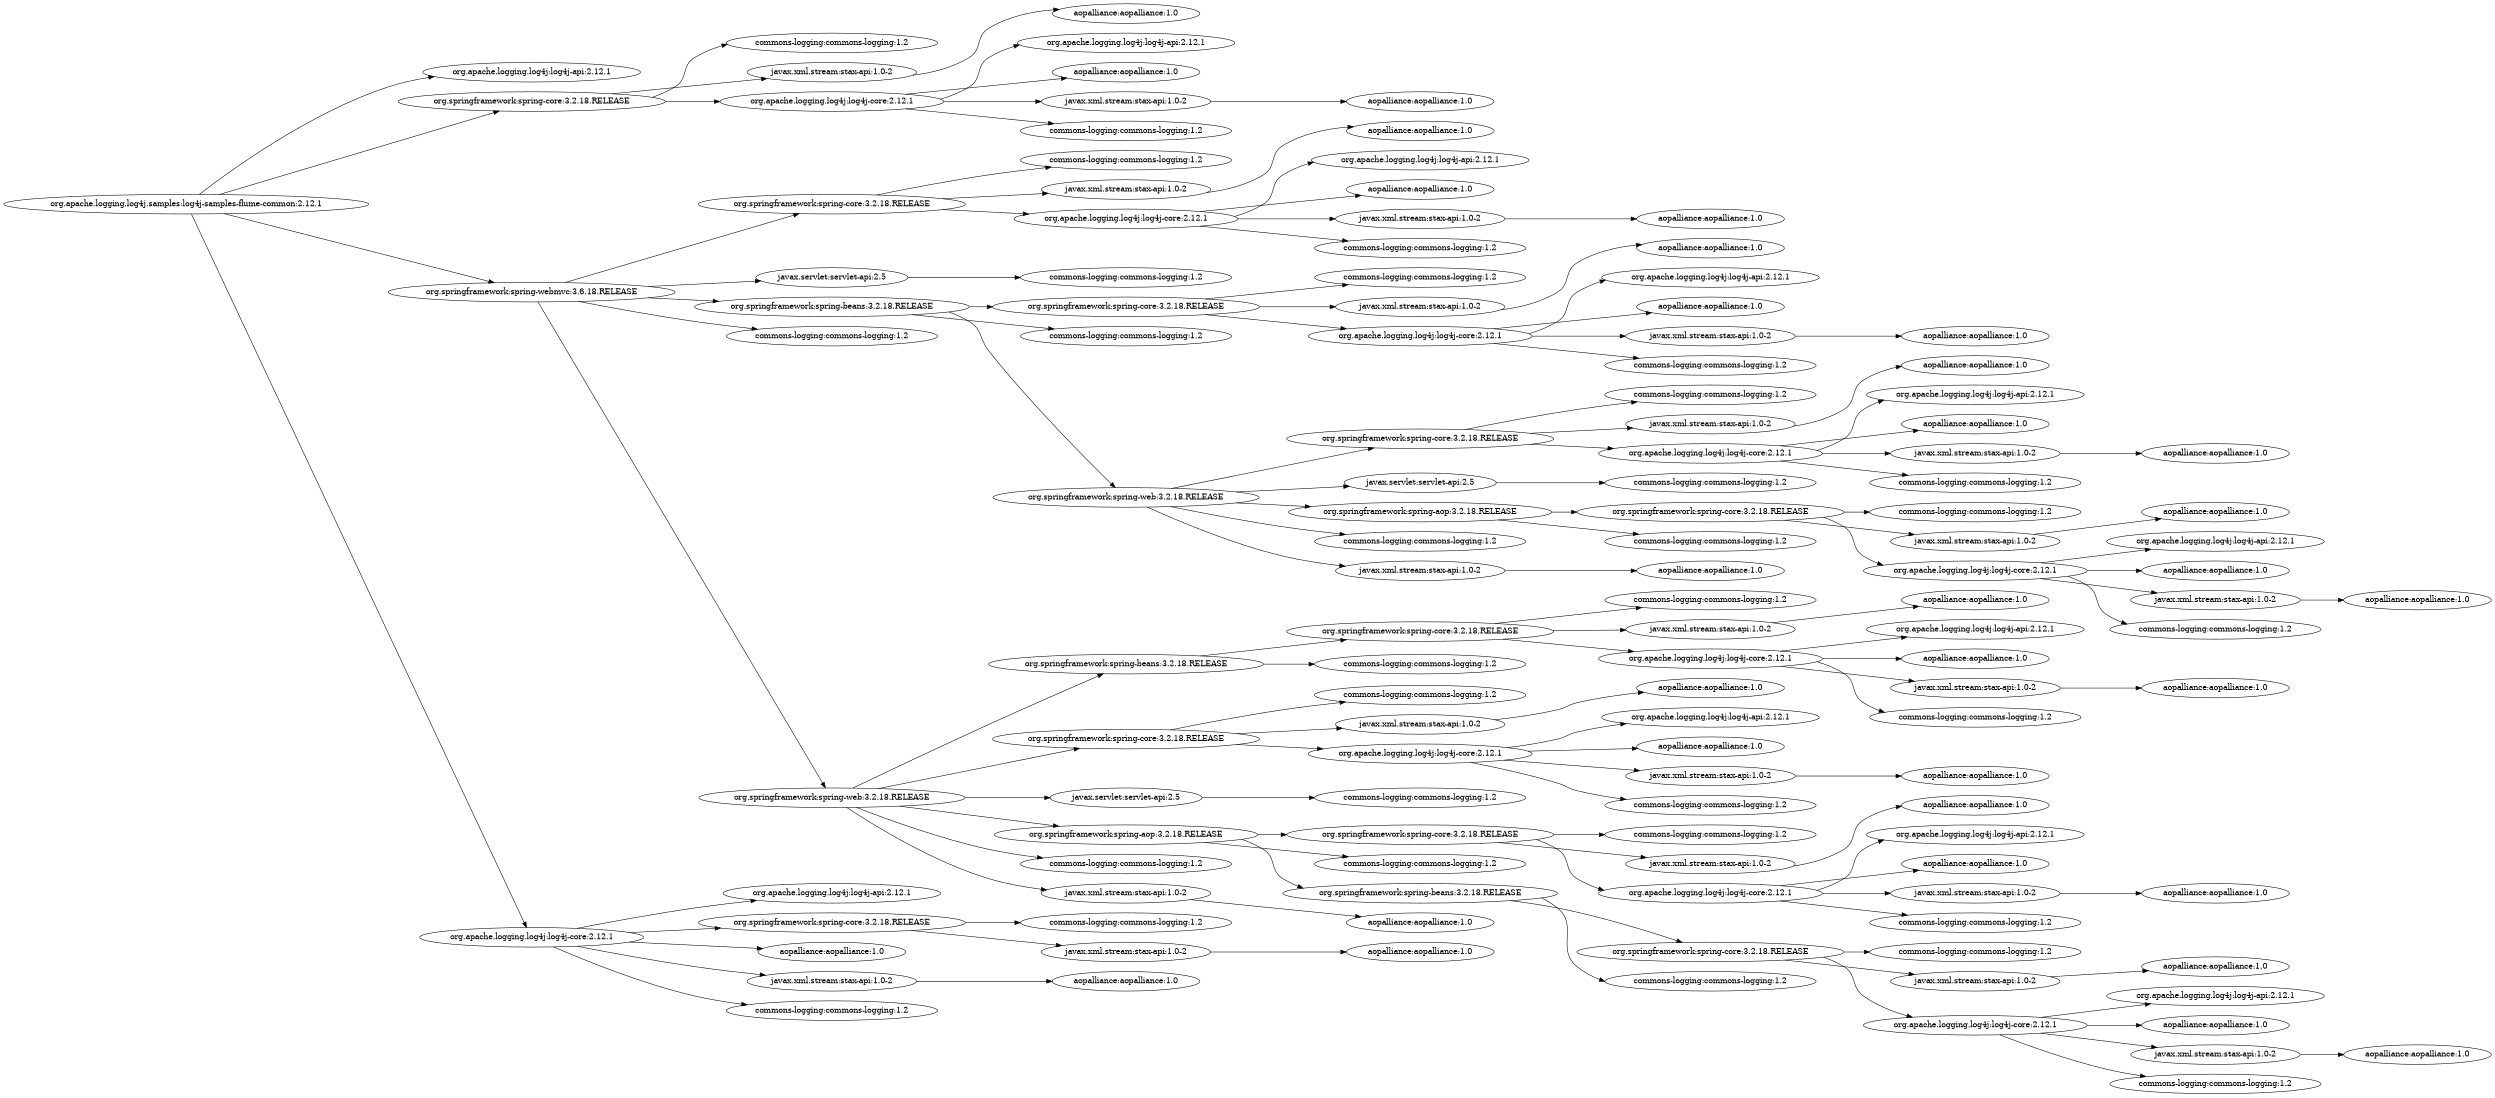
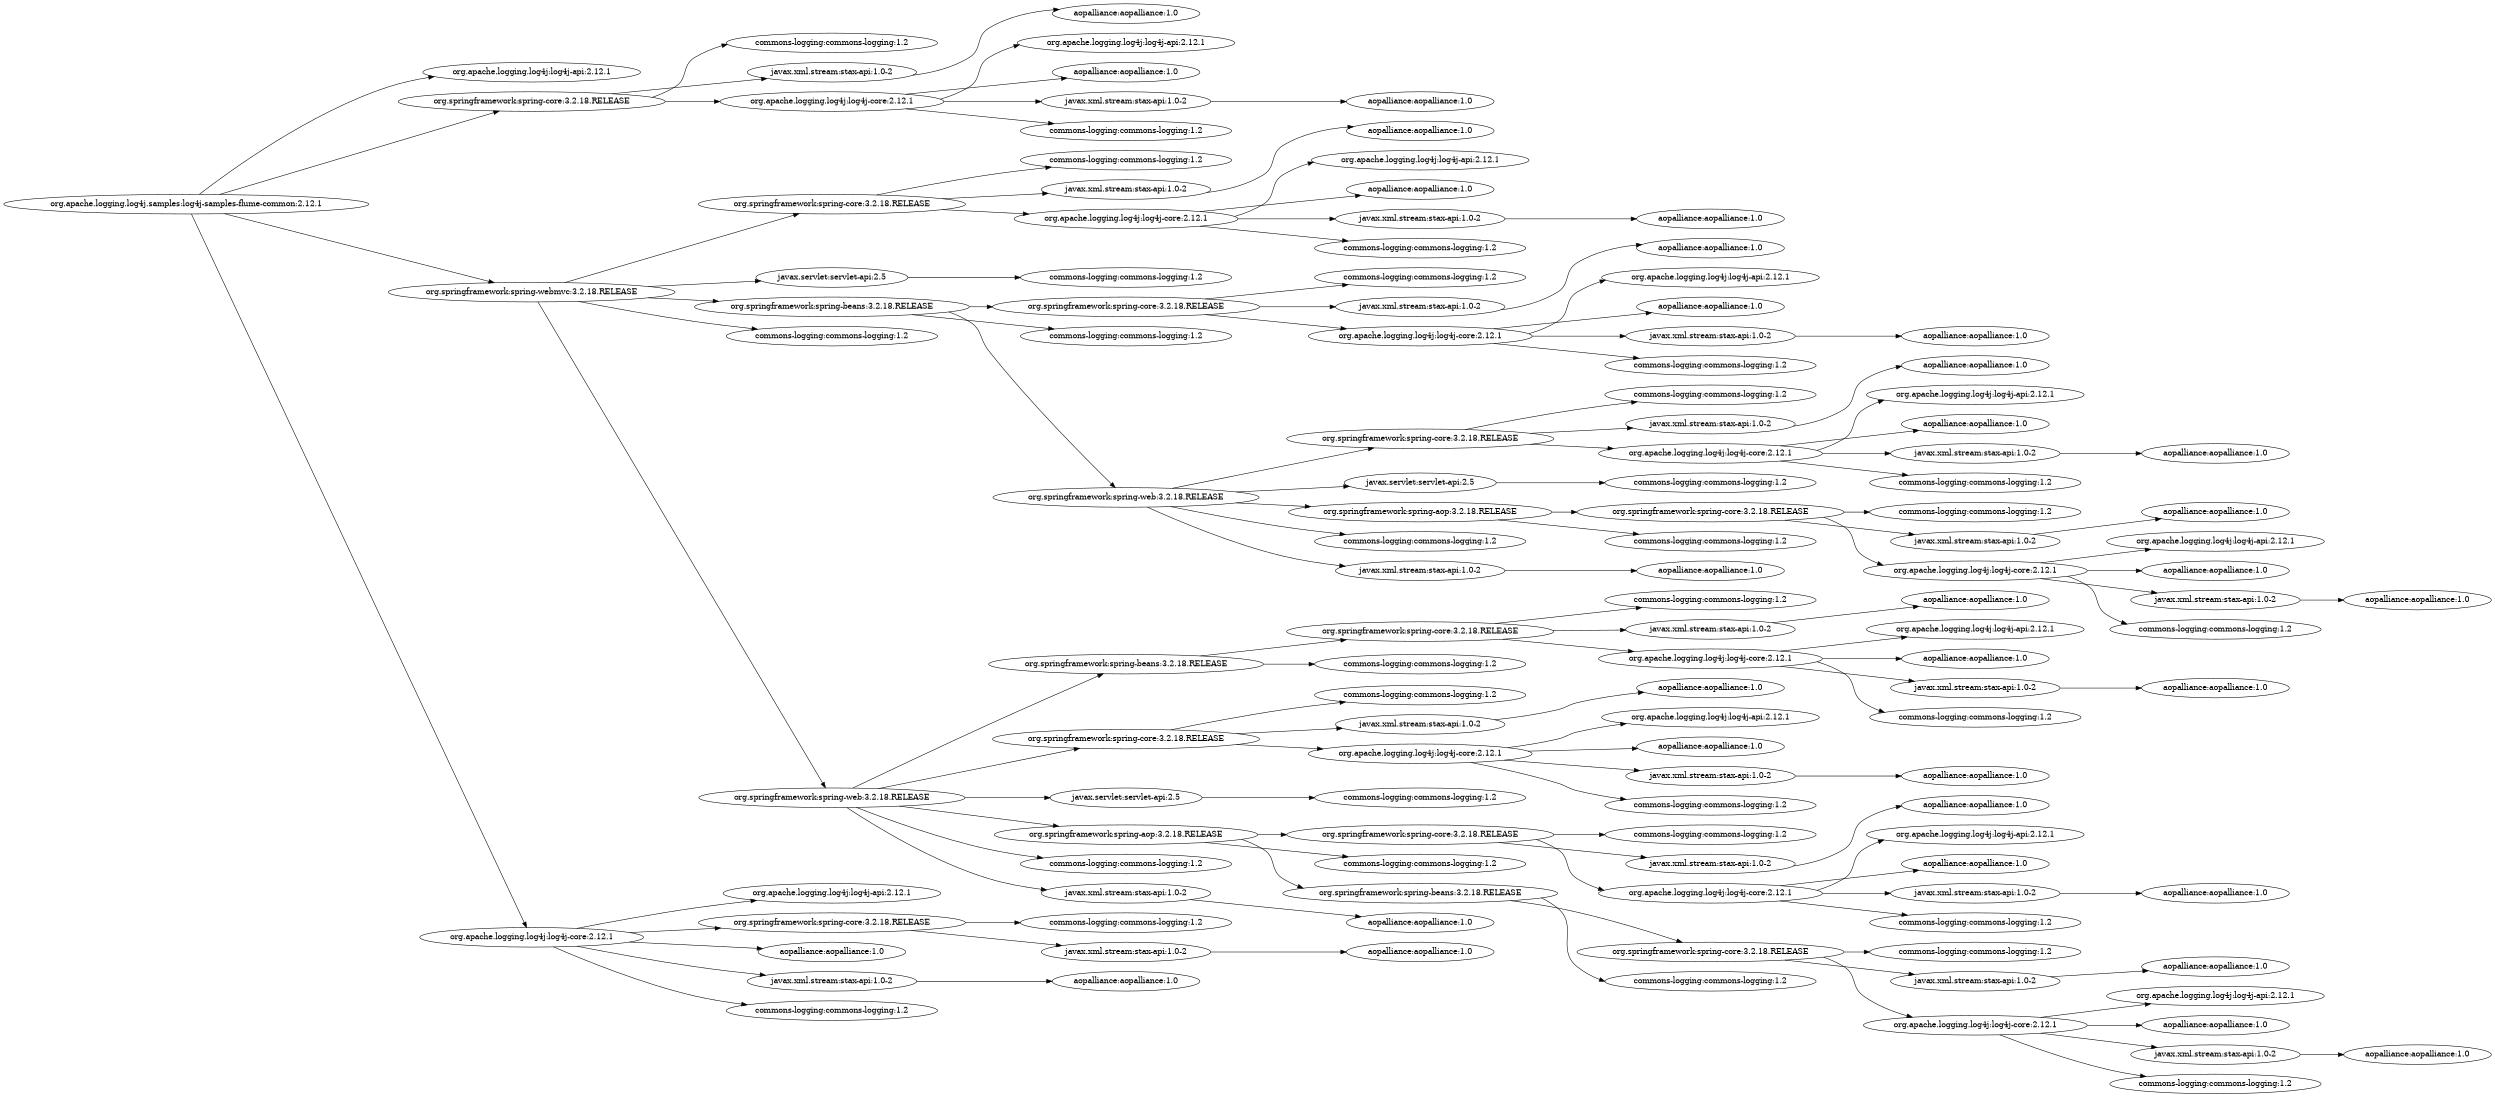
(532, 292) -> (532, 292)
